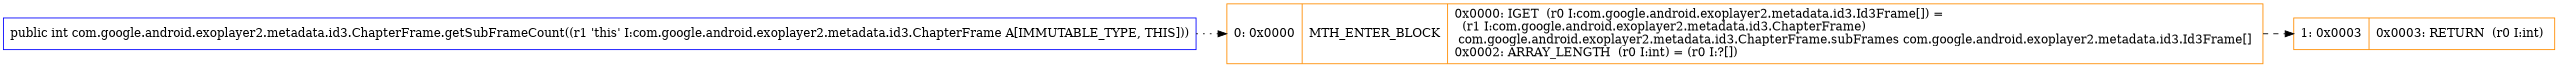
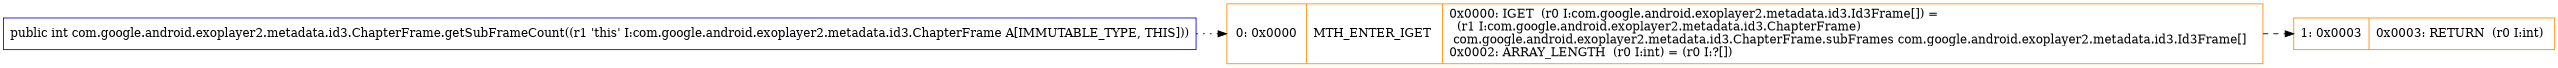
(1375, 33) -> (1372, 33)
